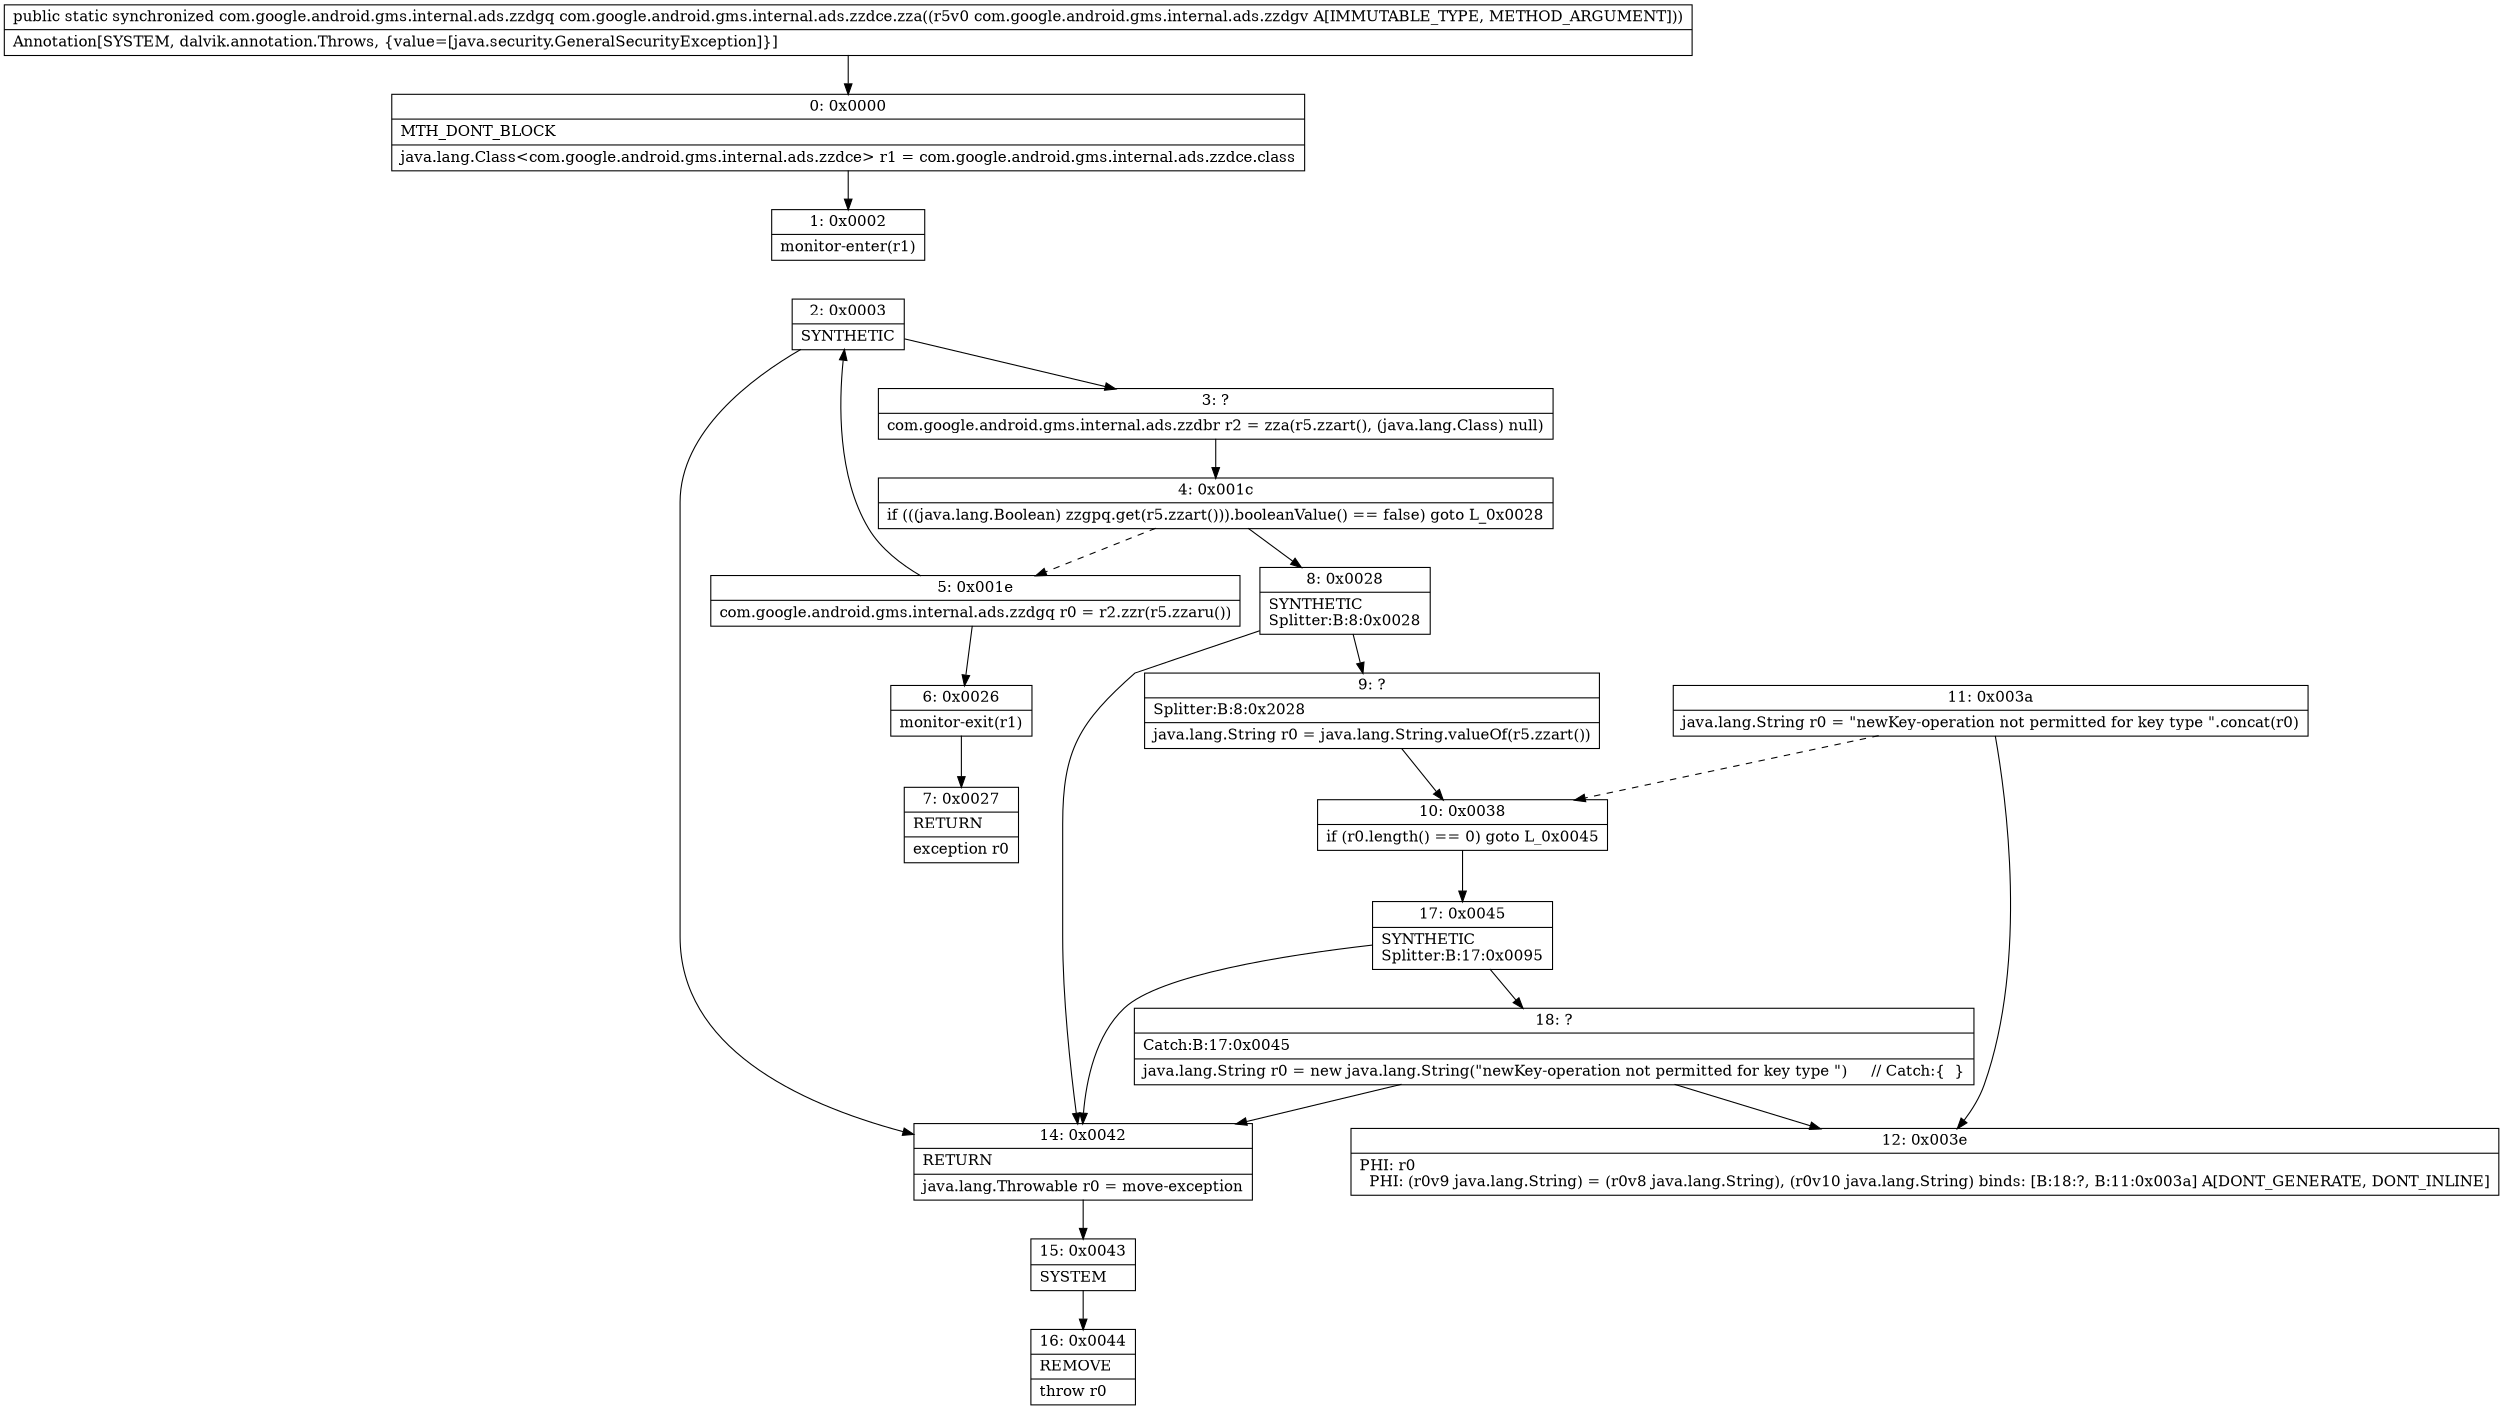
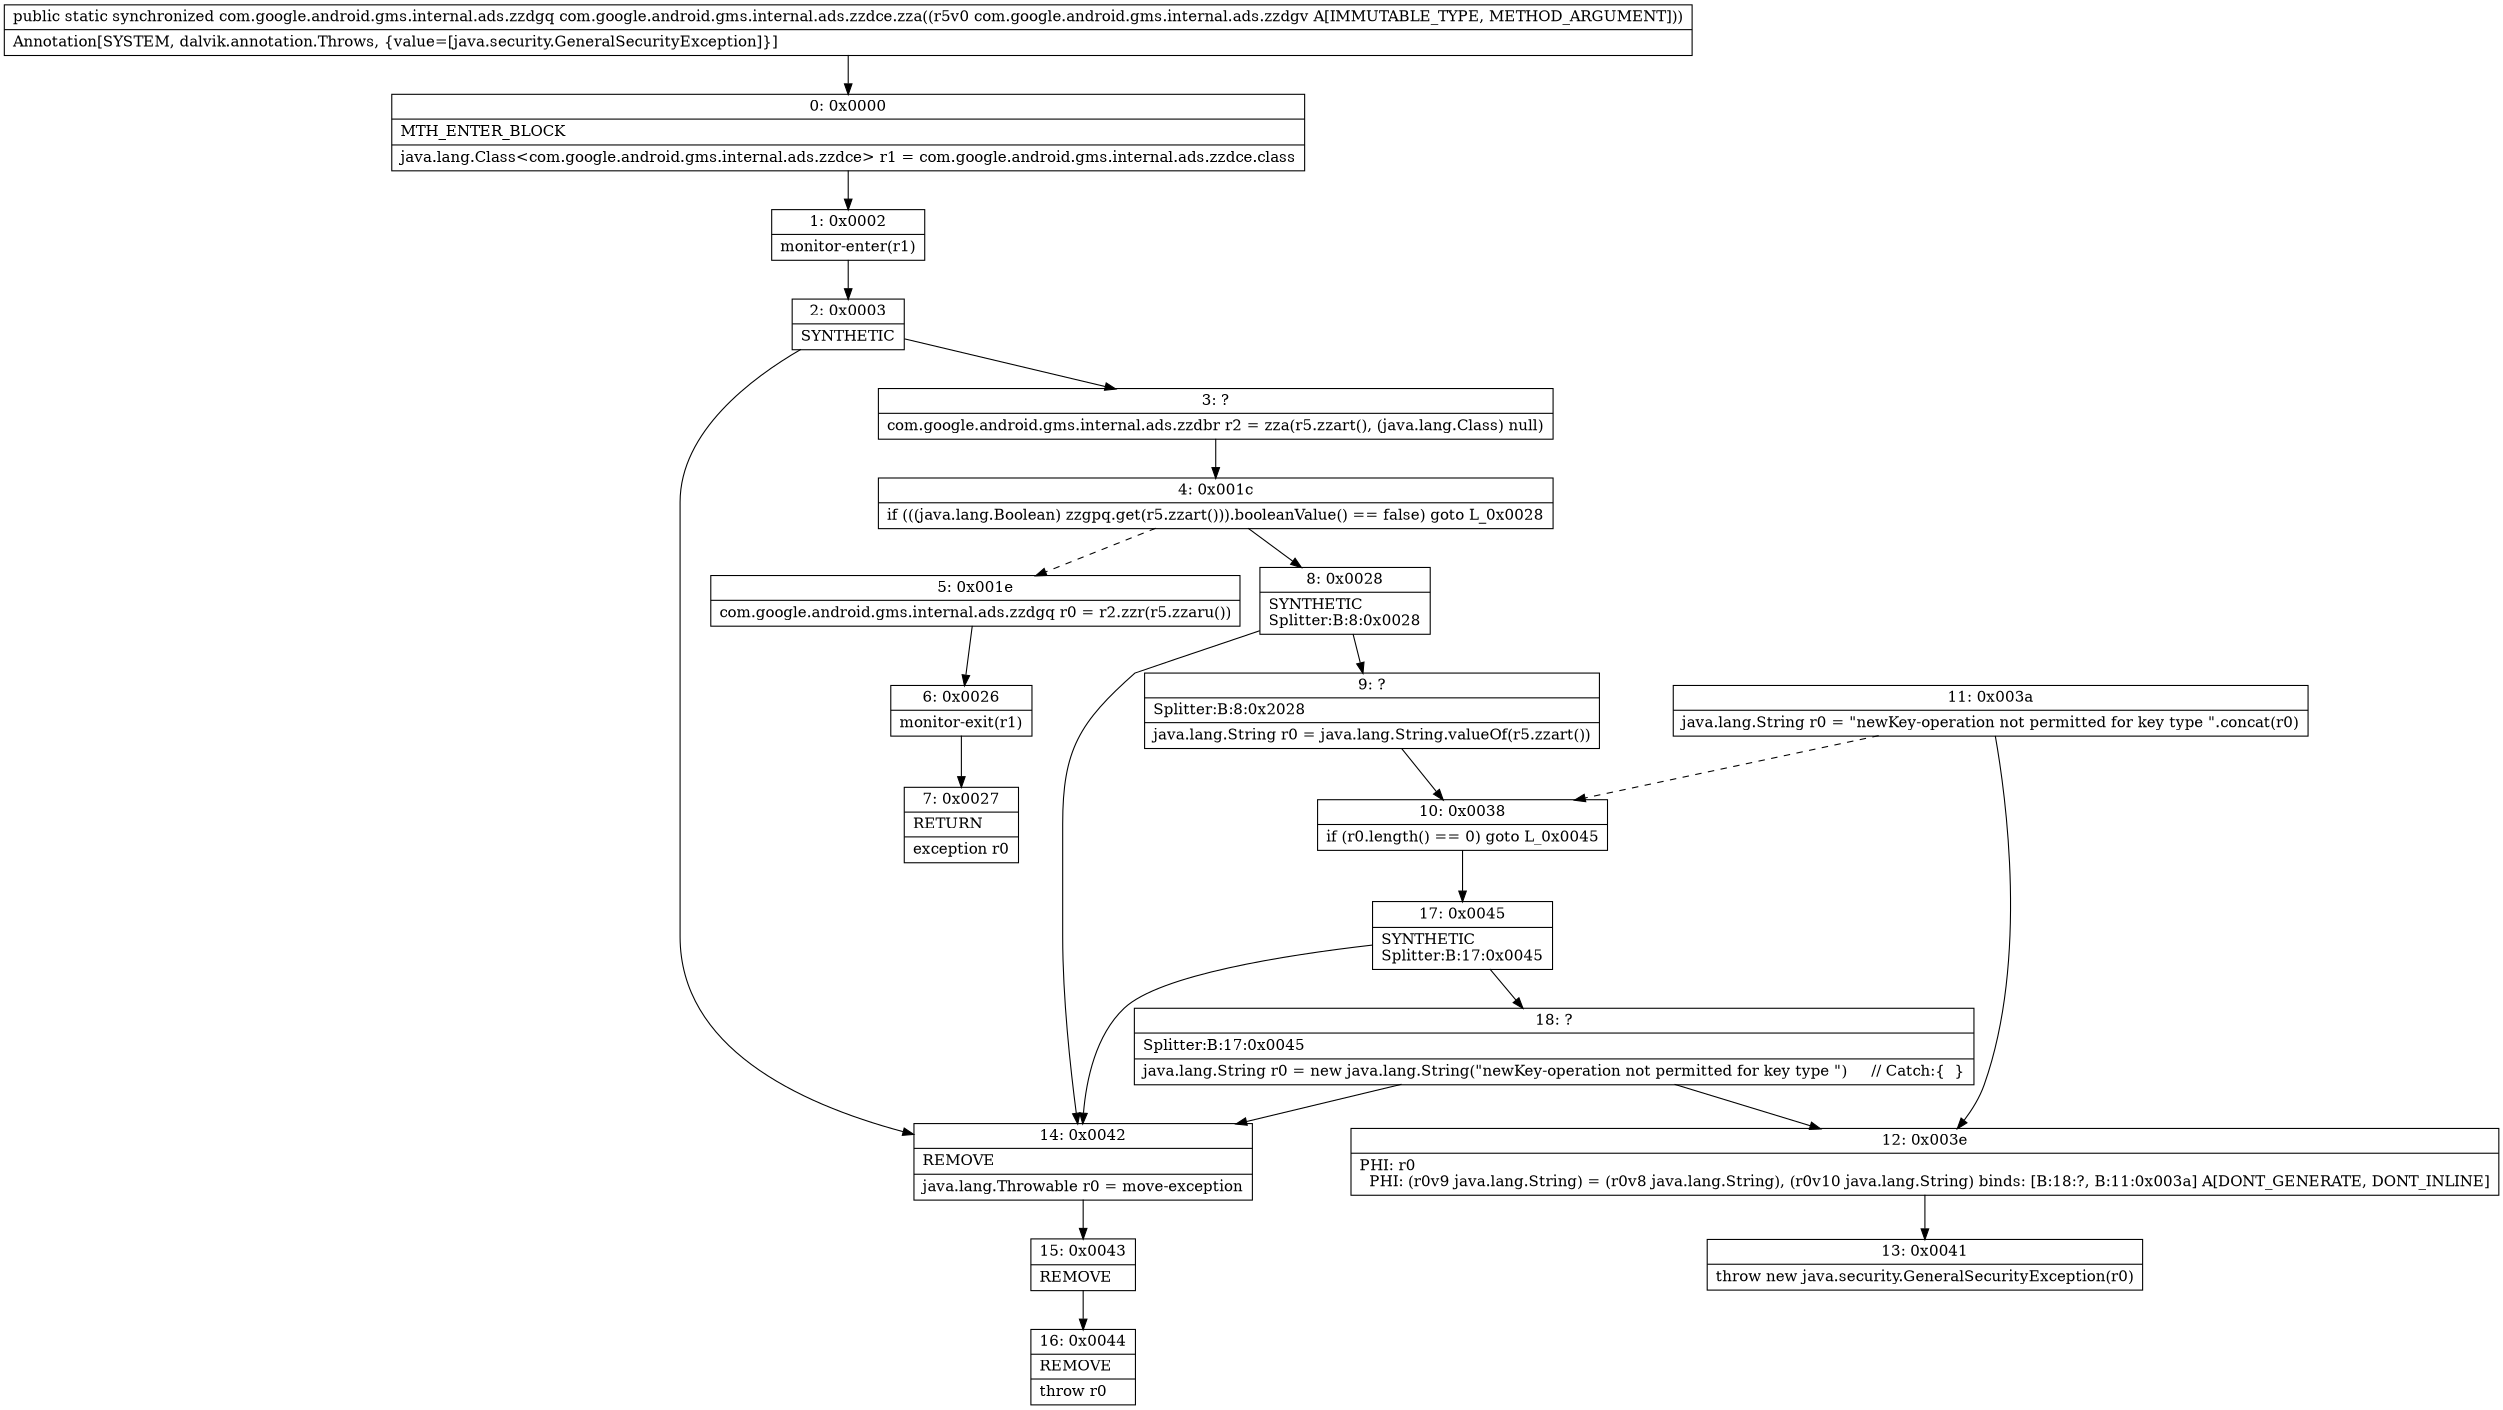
(479, 131) -> (483, 131)
(850, 482) -> (848, 274)
(1463, 956) -> (1463, 956)
(1217, 1045) -> (1224, 1045)
(958, 1161) -> (959, 1161)
none -> (1925, 1265)
(1073, 1277) -> (1076, 1277)
